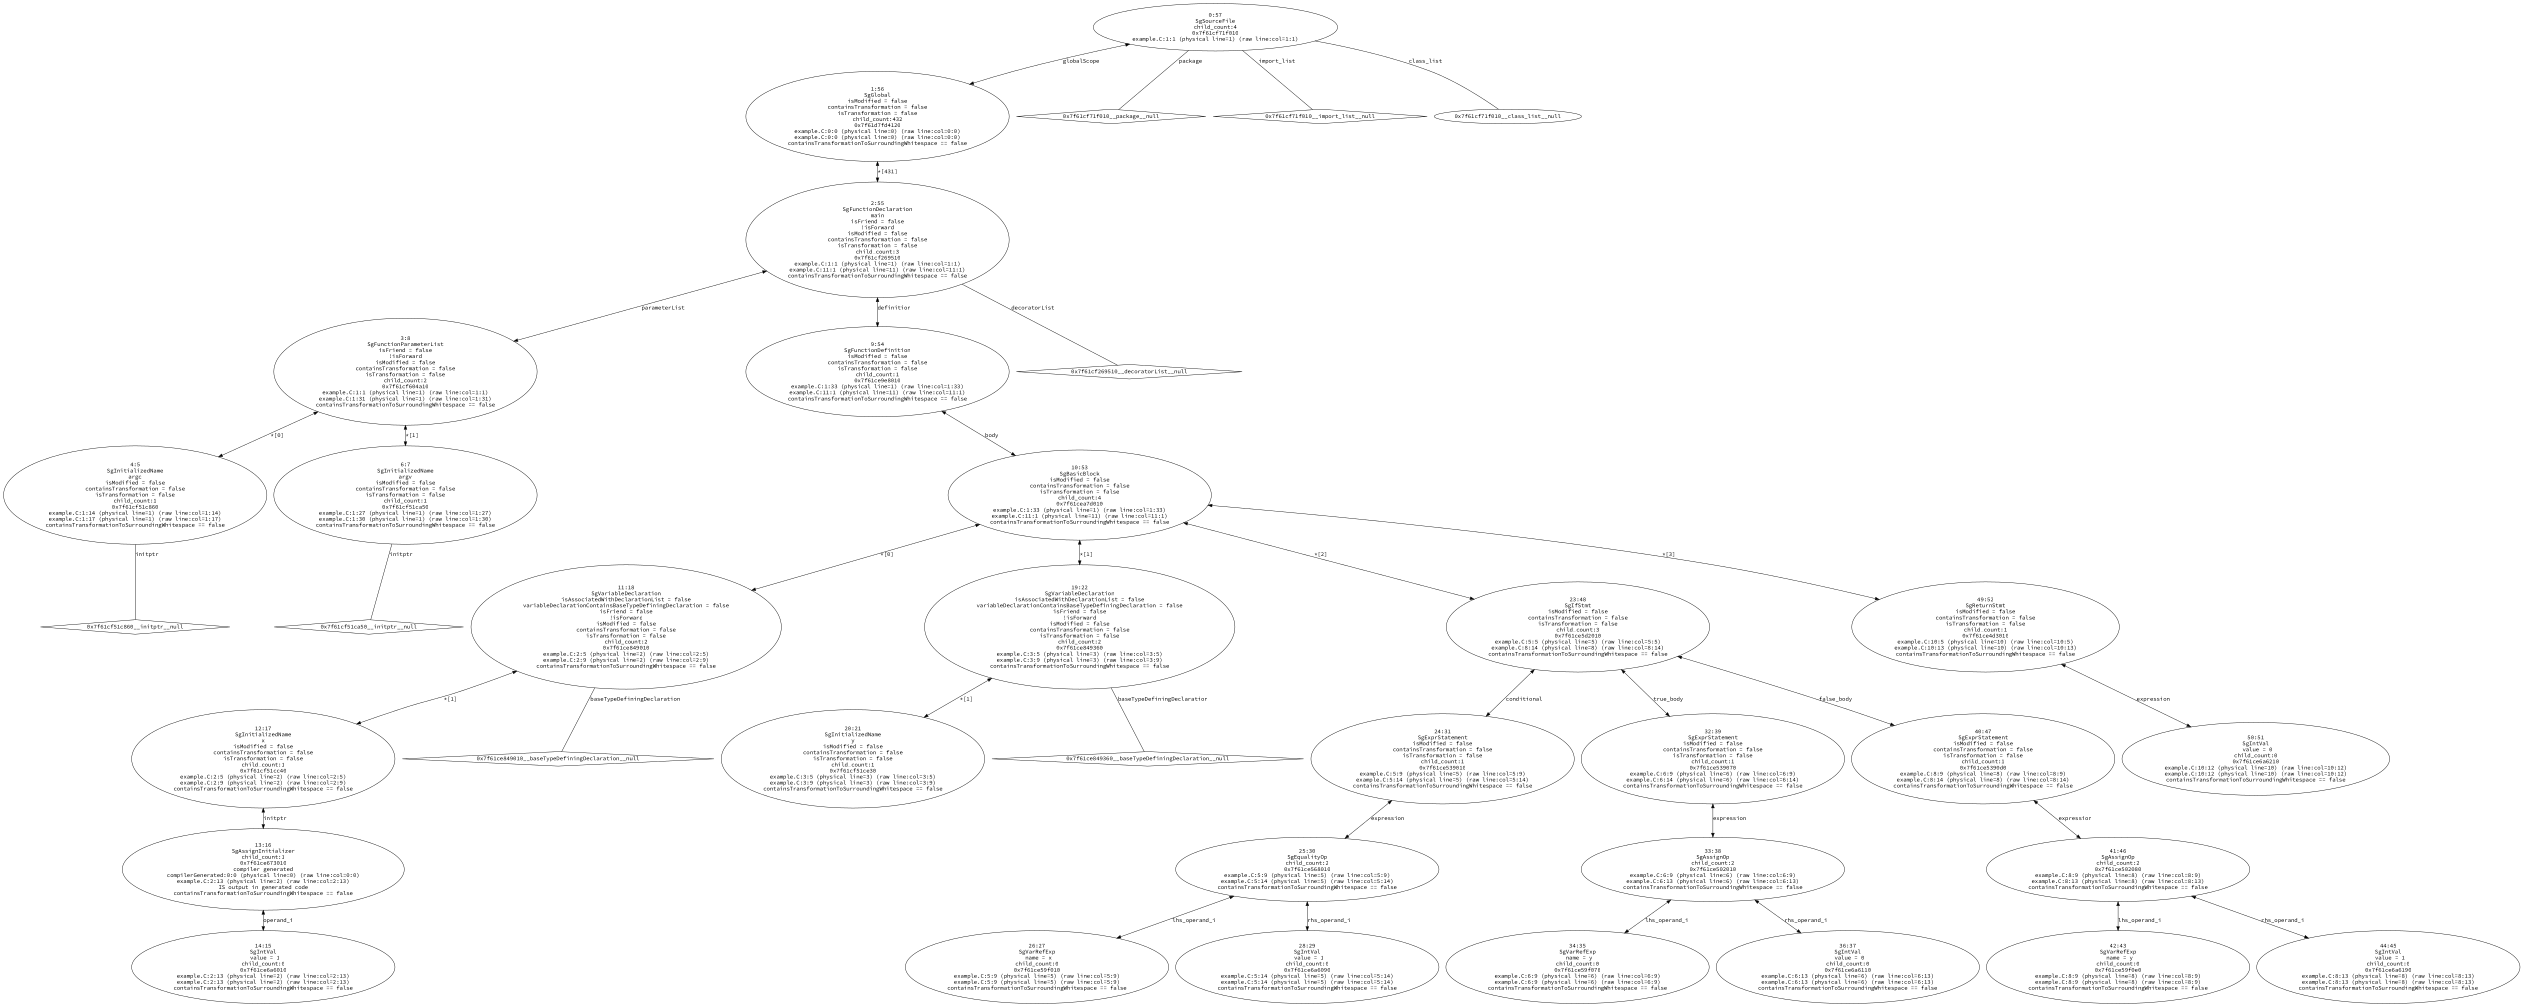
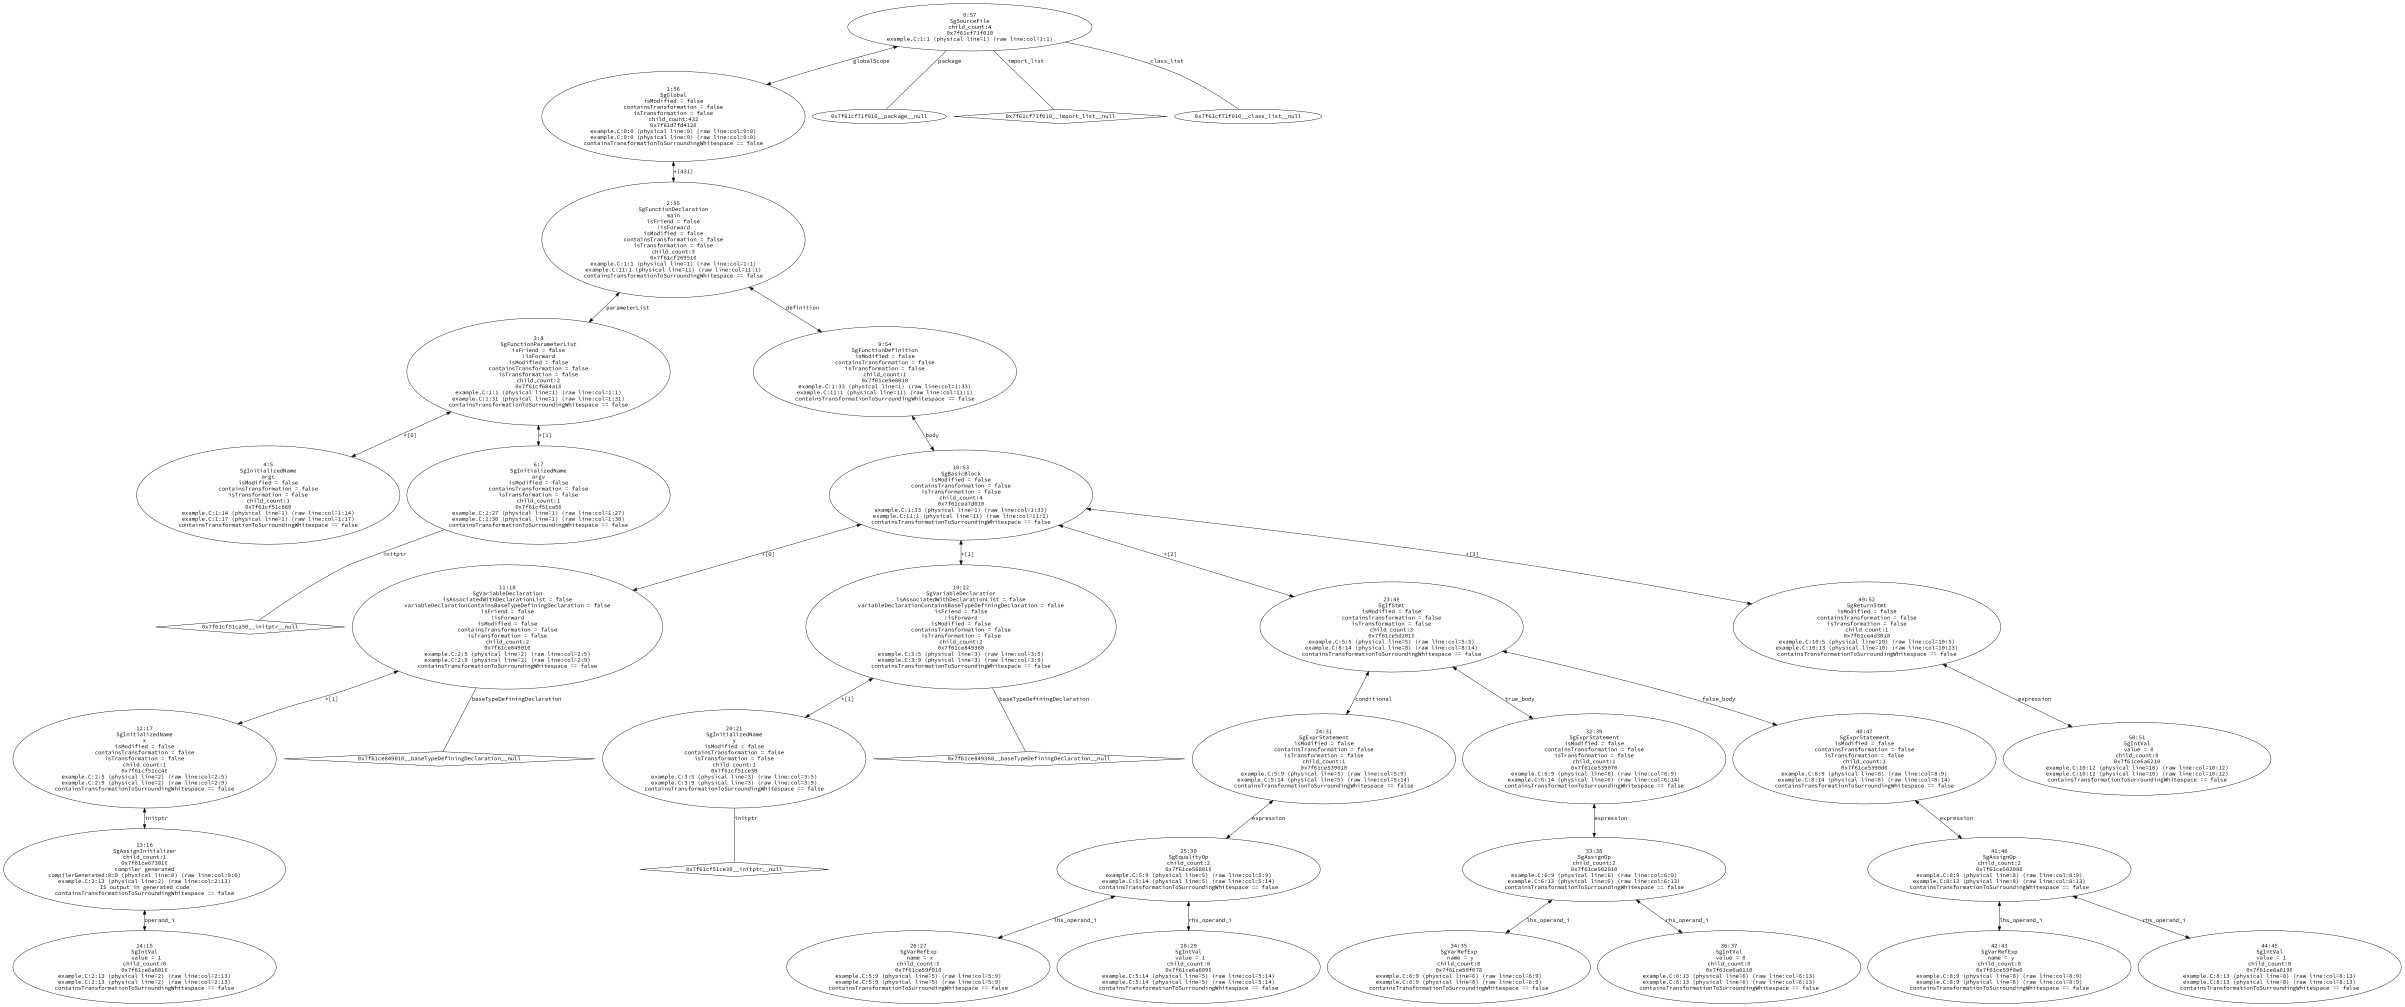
(1111, 116) -> (879, 116)
(1129, 372) -> none
(135, 627) -> none
none -> (734, 869)
